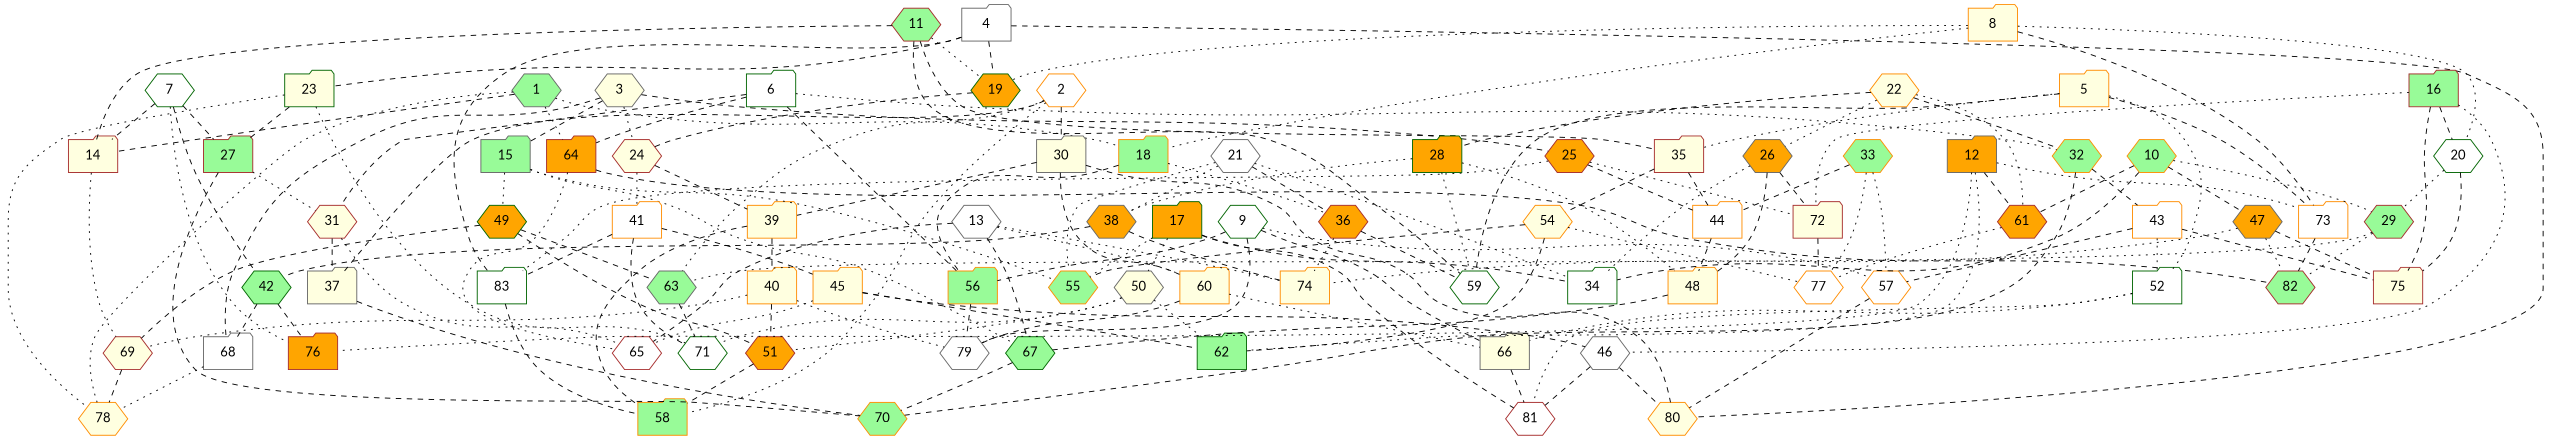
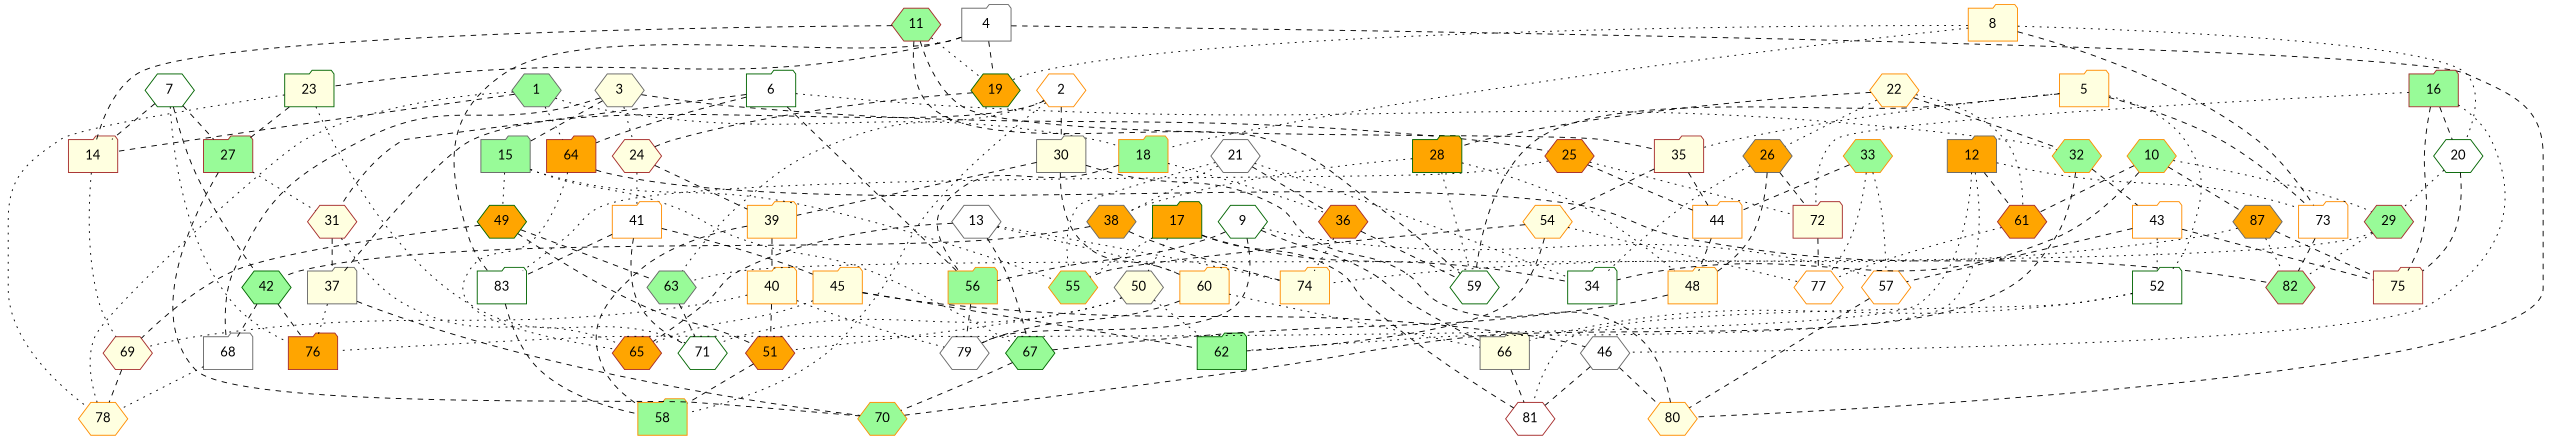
(2258, 222) -> (2258, 222)
none -> (323, 318)
(637, 353) -> (637, 353)
